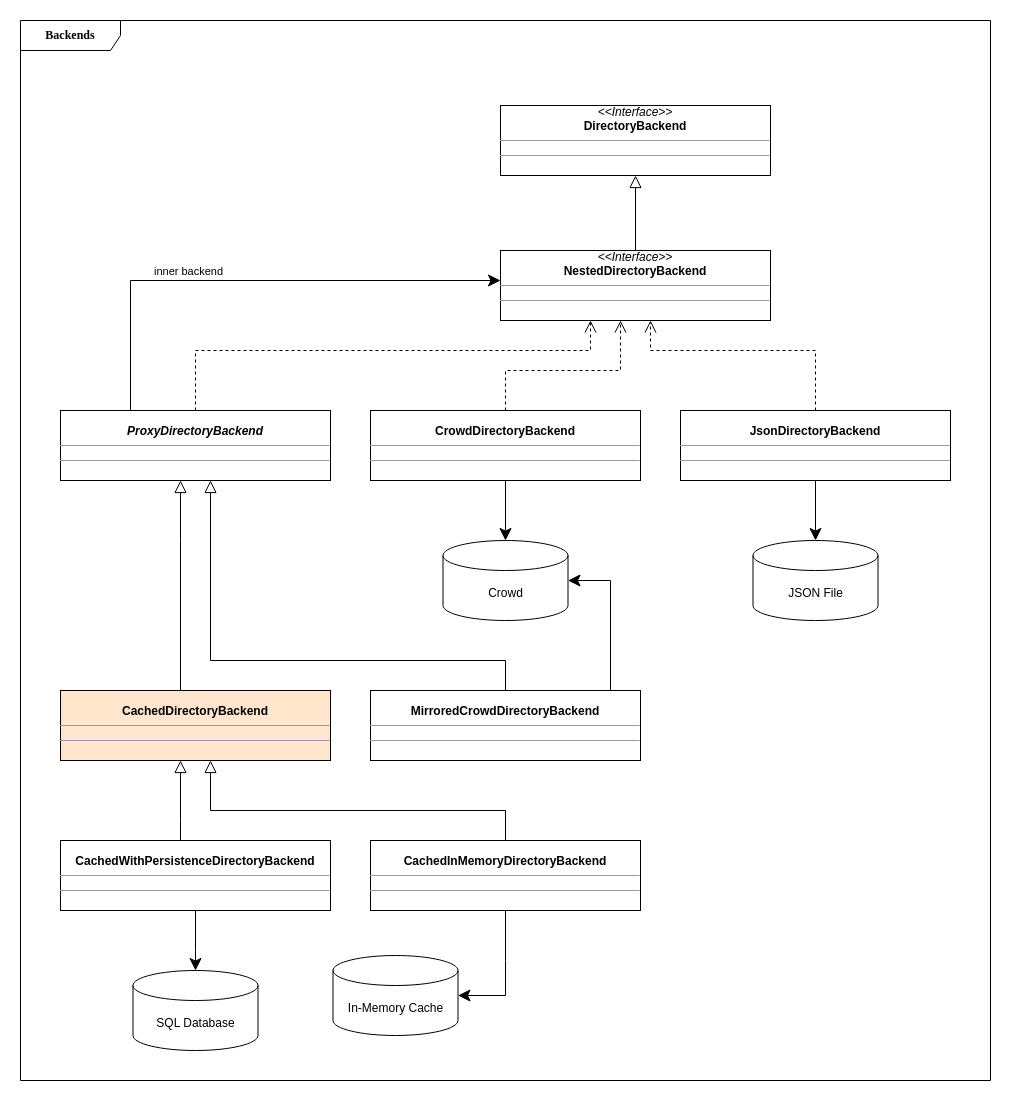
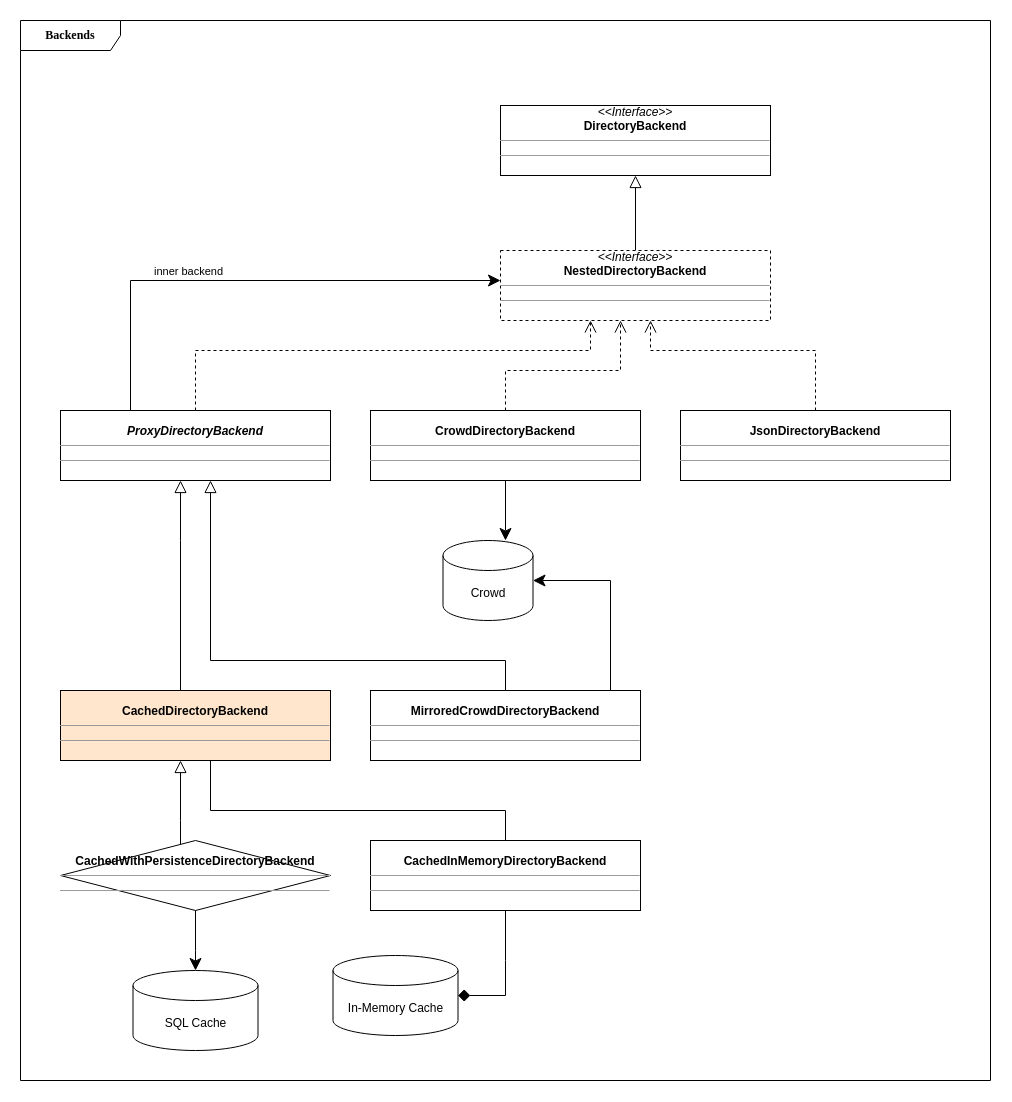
(636, 286) -> (636, 286)
(816, 506) -> none
(506, 581) -> (488, 581)
(816, 581) -> none
(211, 774) -> (211, 769)
(196, 876) -> (196, 876)
(469, 996) -> (470, 996)
(196, 1024) -> (196, 1024)
